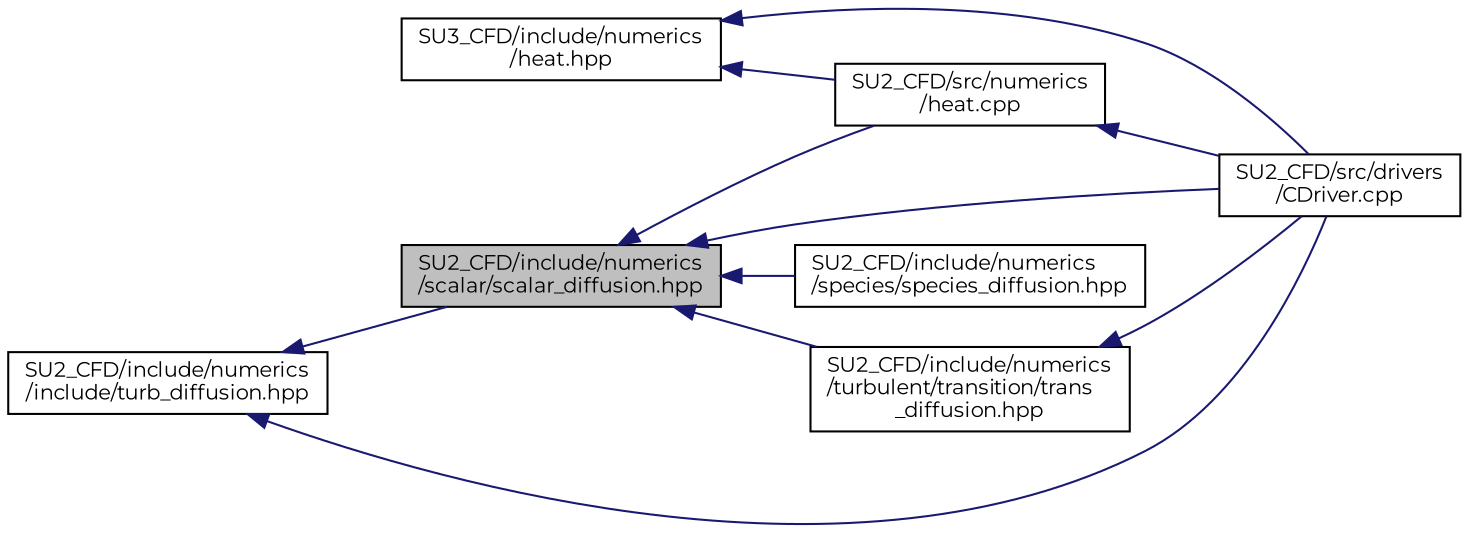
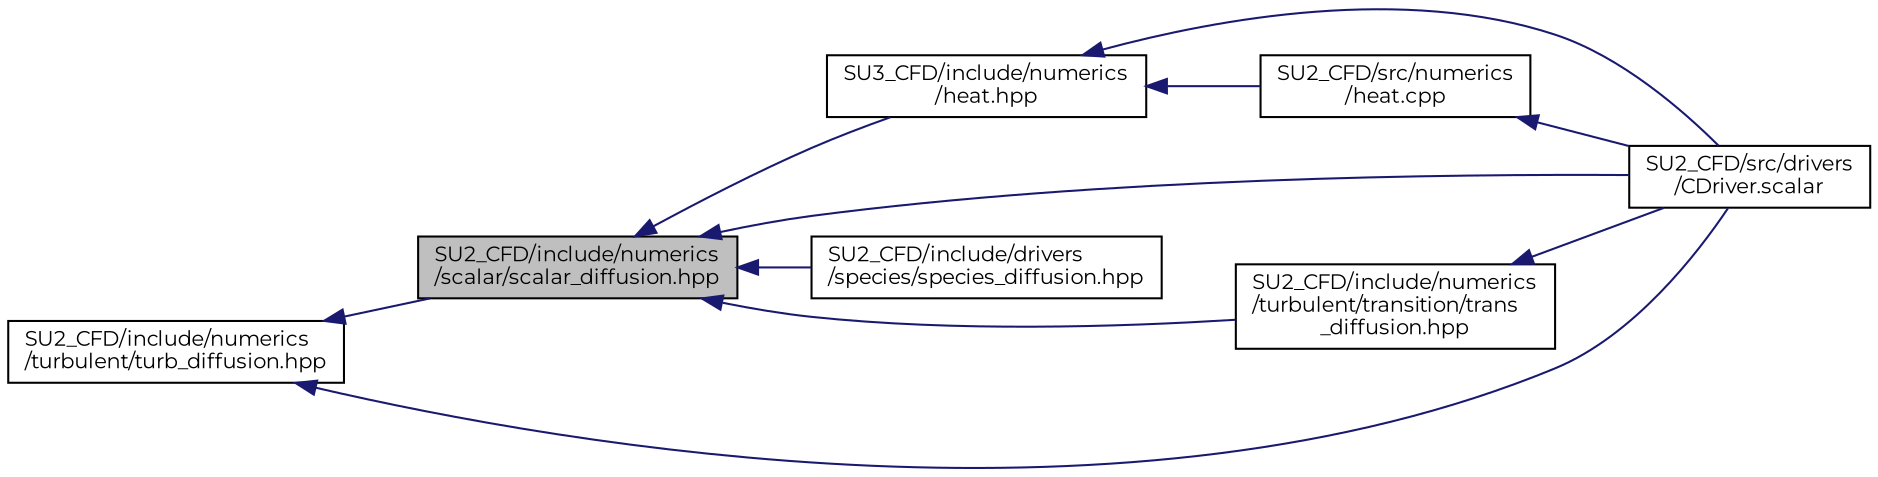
(753, 176) -> (770, 167)
(1340, 185) -> (1750, 177)
(970, 276) -> (987, 267)
(168, 383) -> (176, 352)
